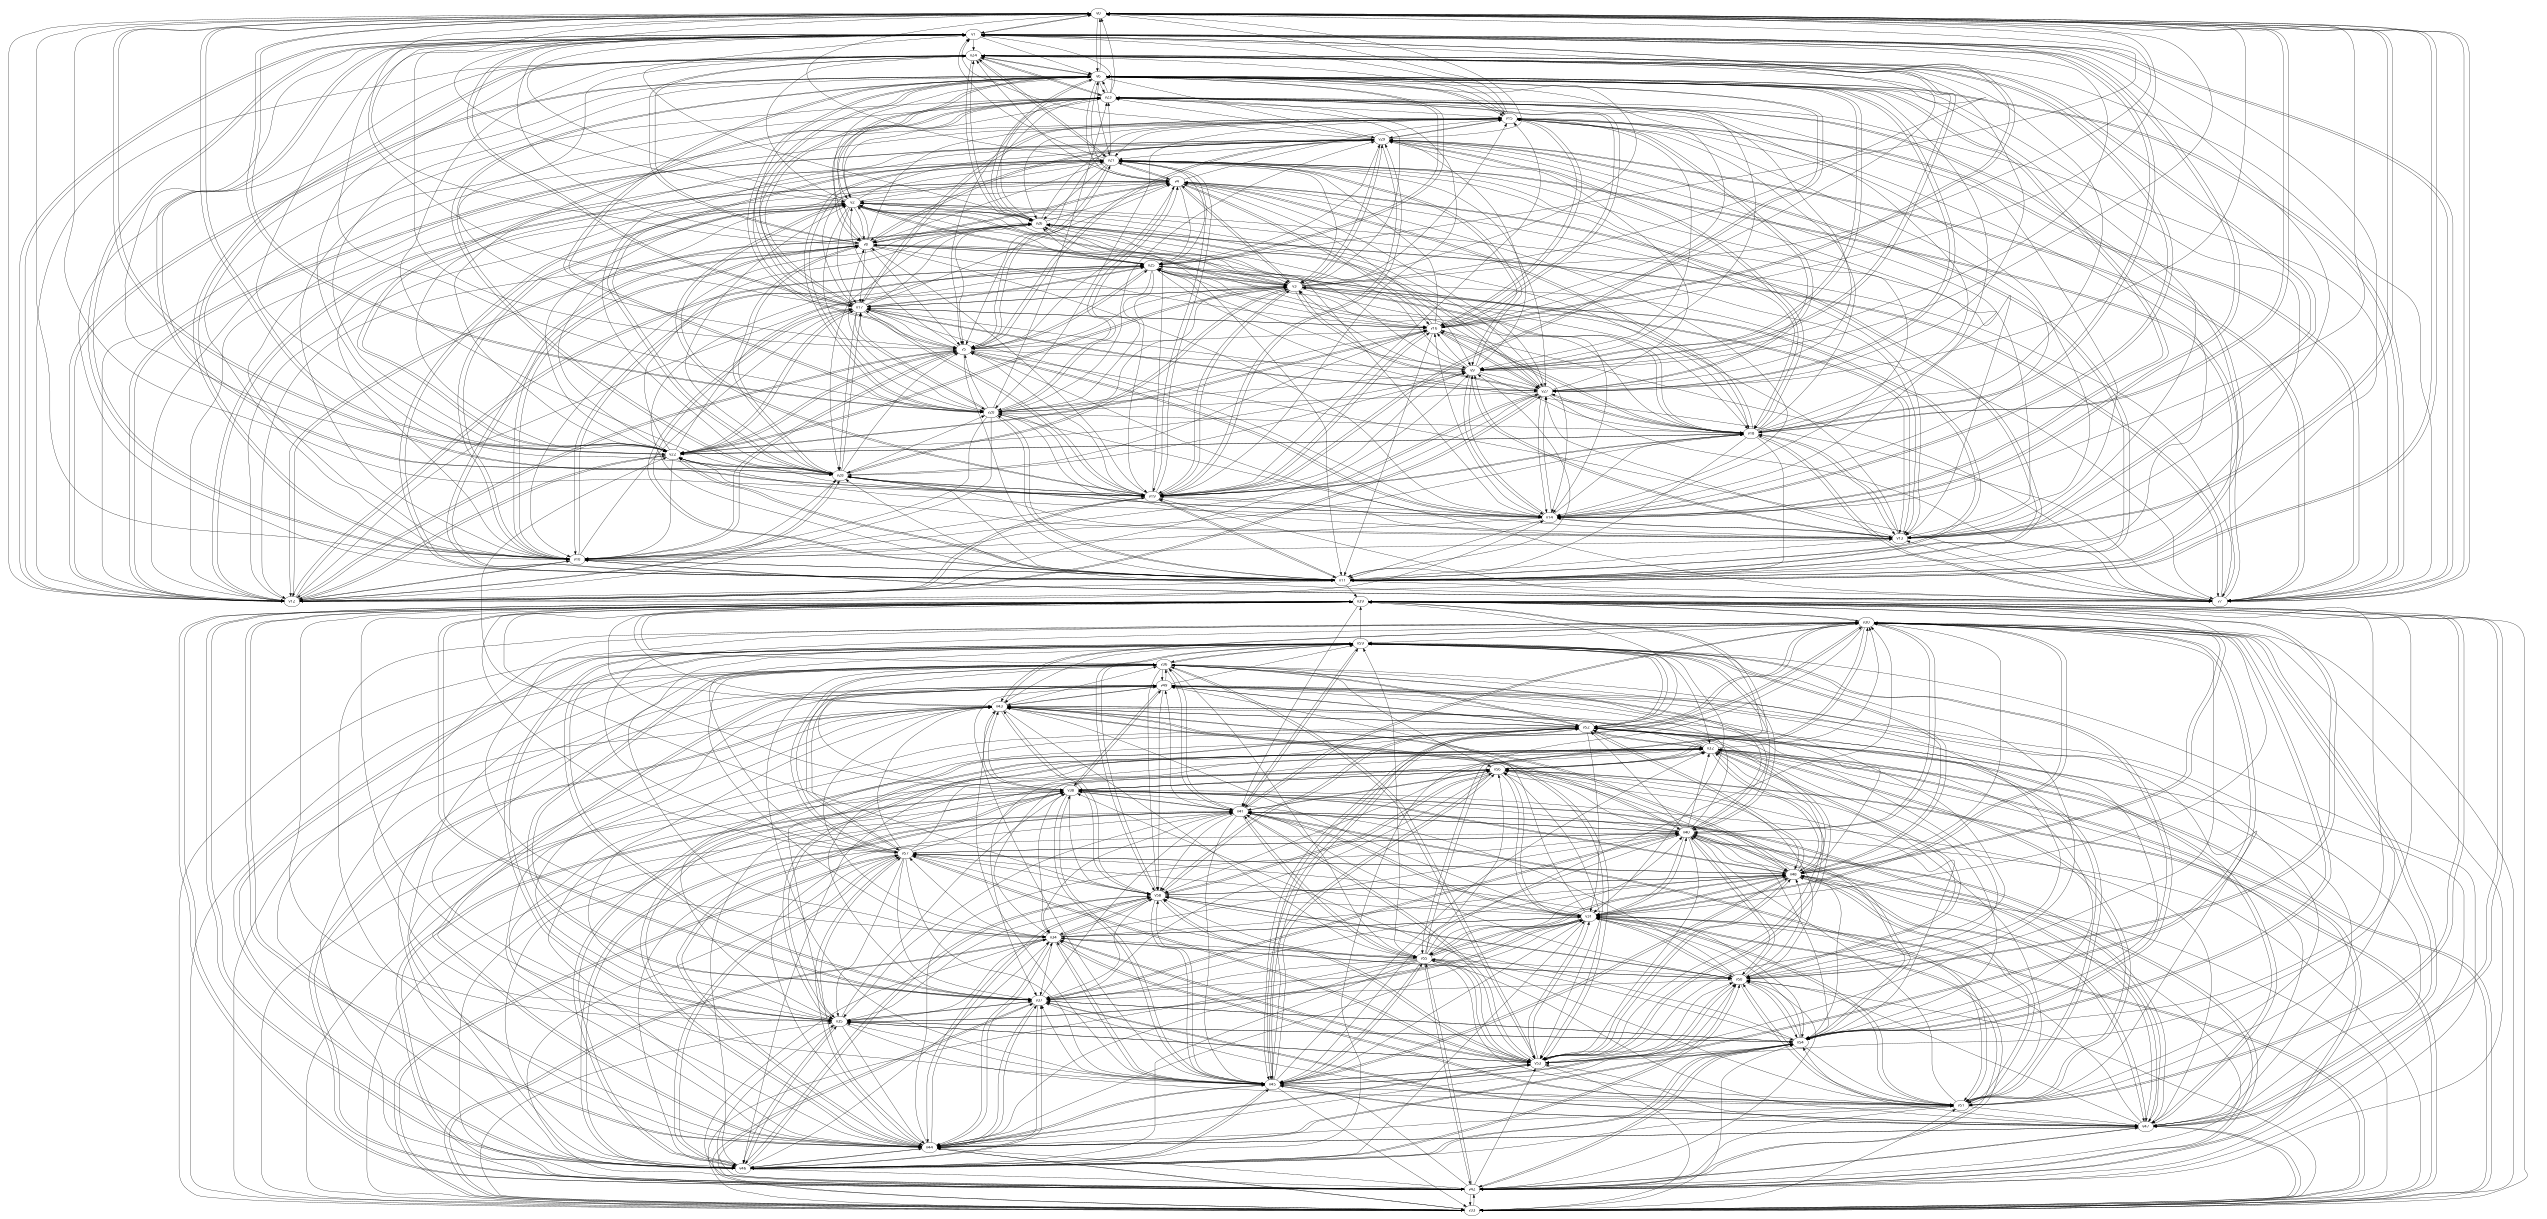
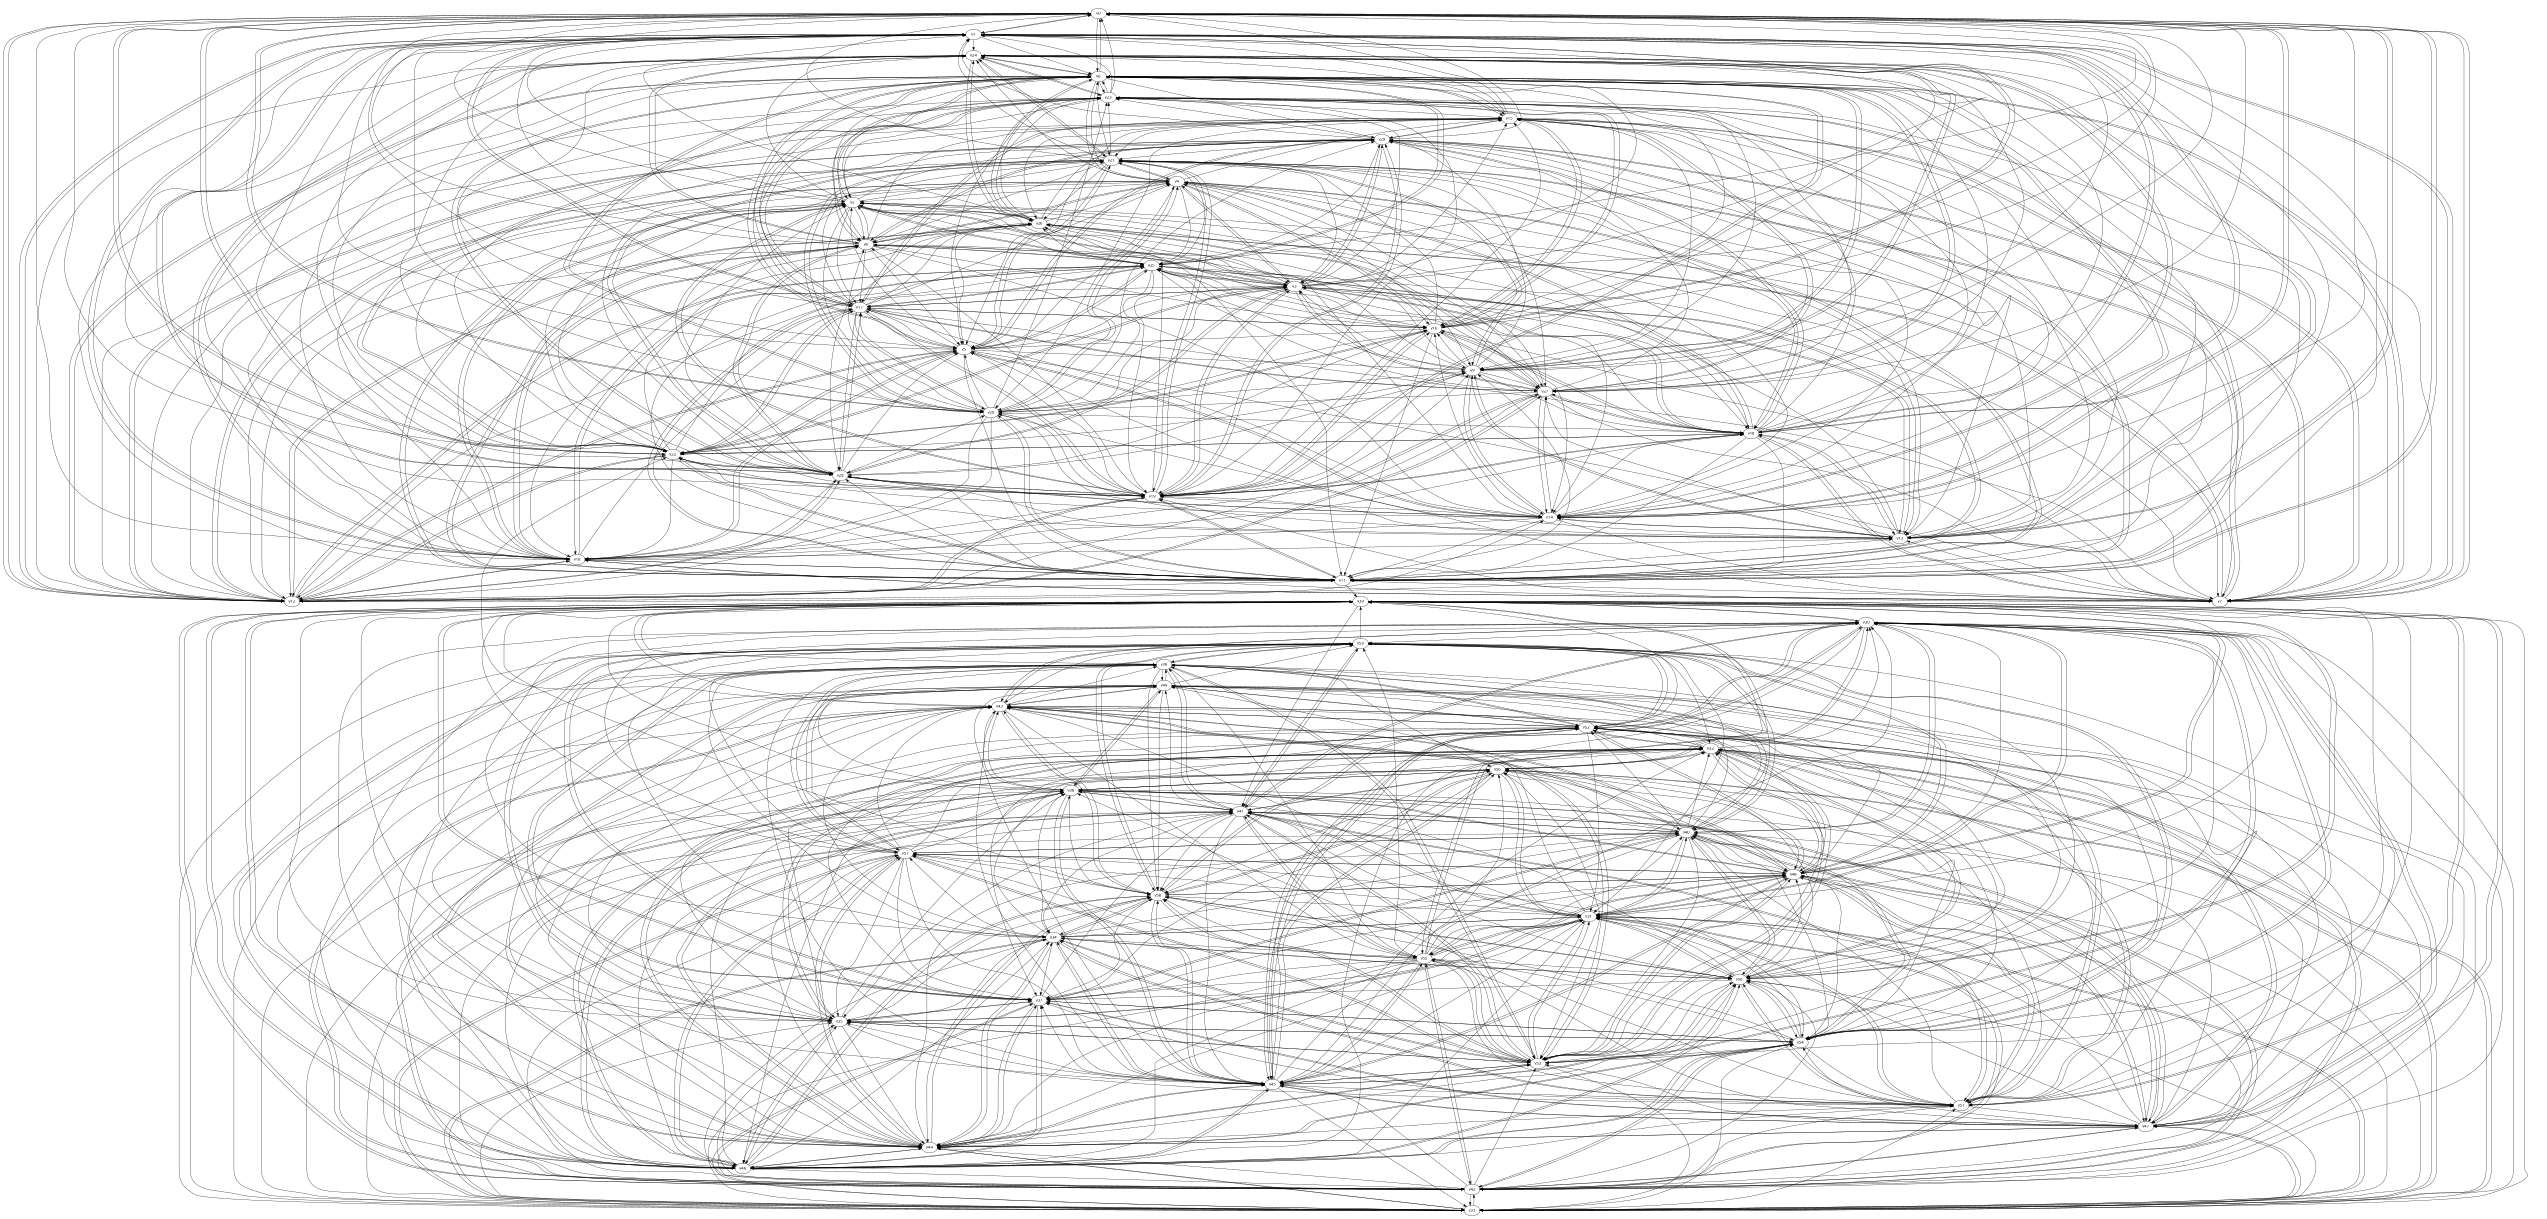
none -> (5, 47)
none -> (1879, 588)
